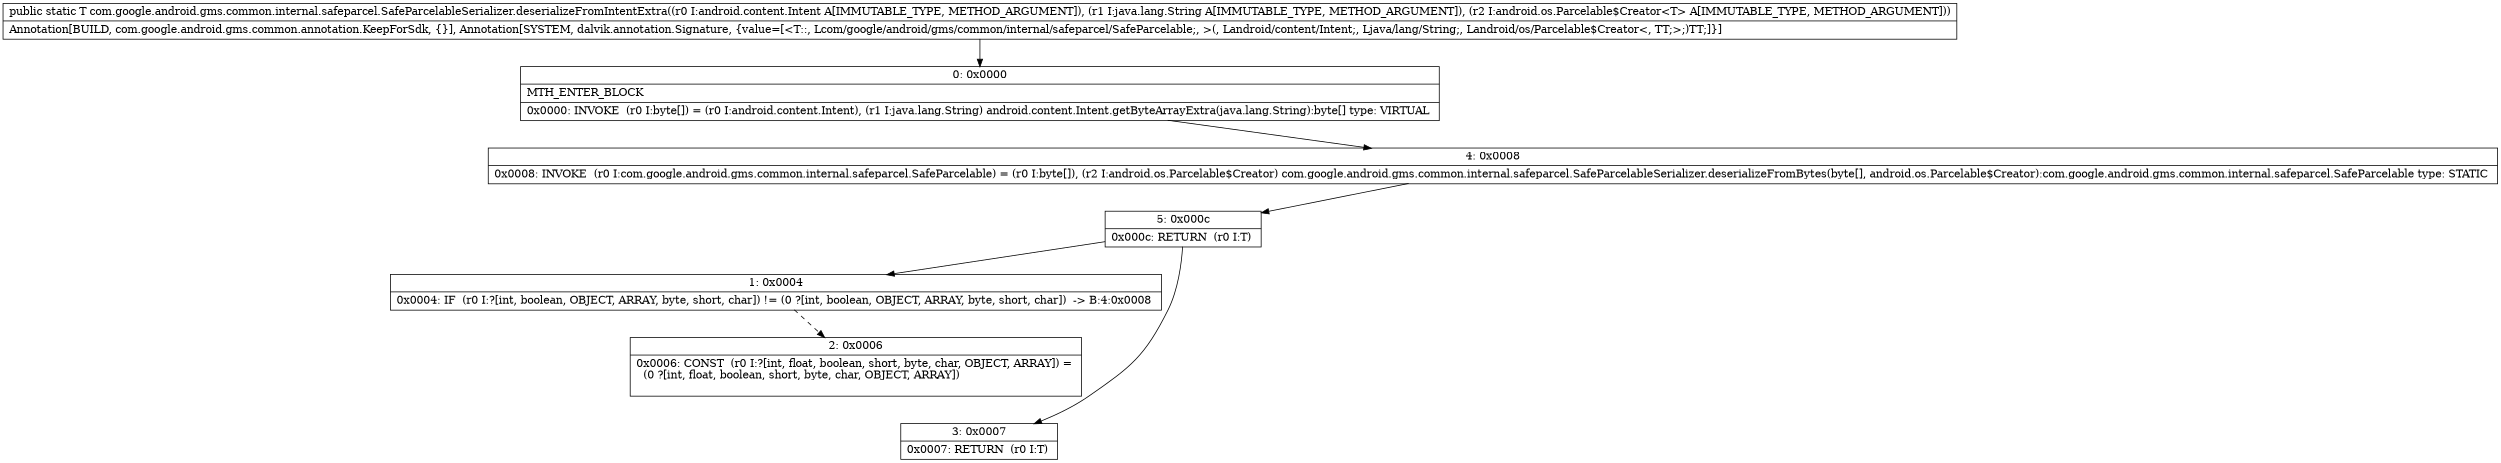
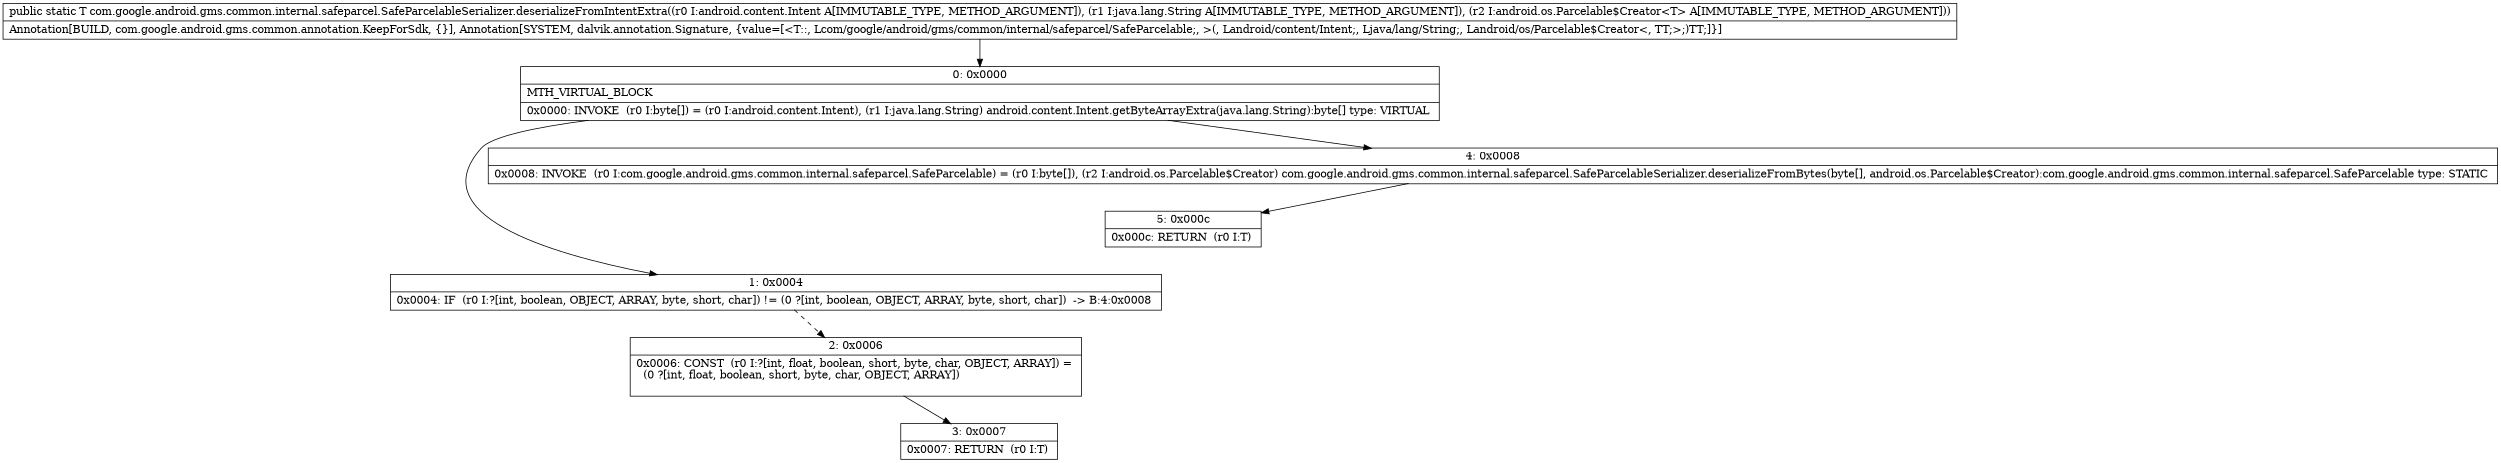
(585, 93) -> (590, 93)
(1000, 258) -> (480, 211)
(1139, 355) -> (924, 408)
